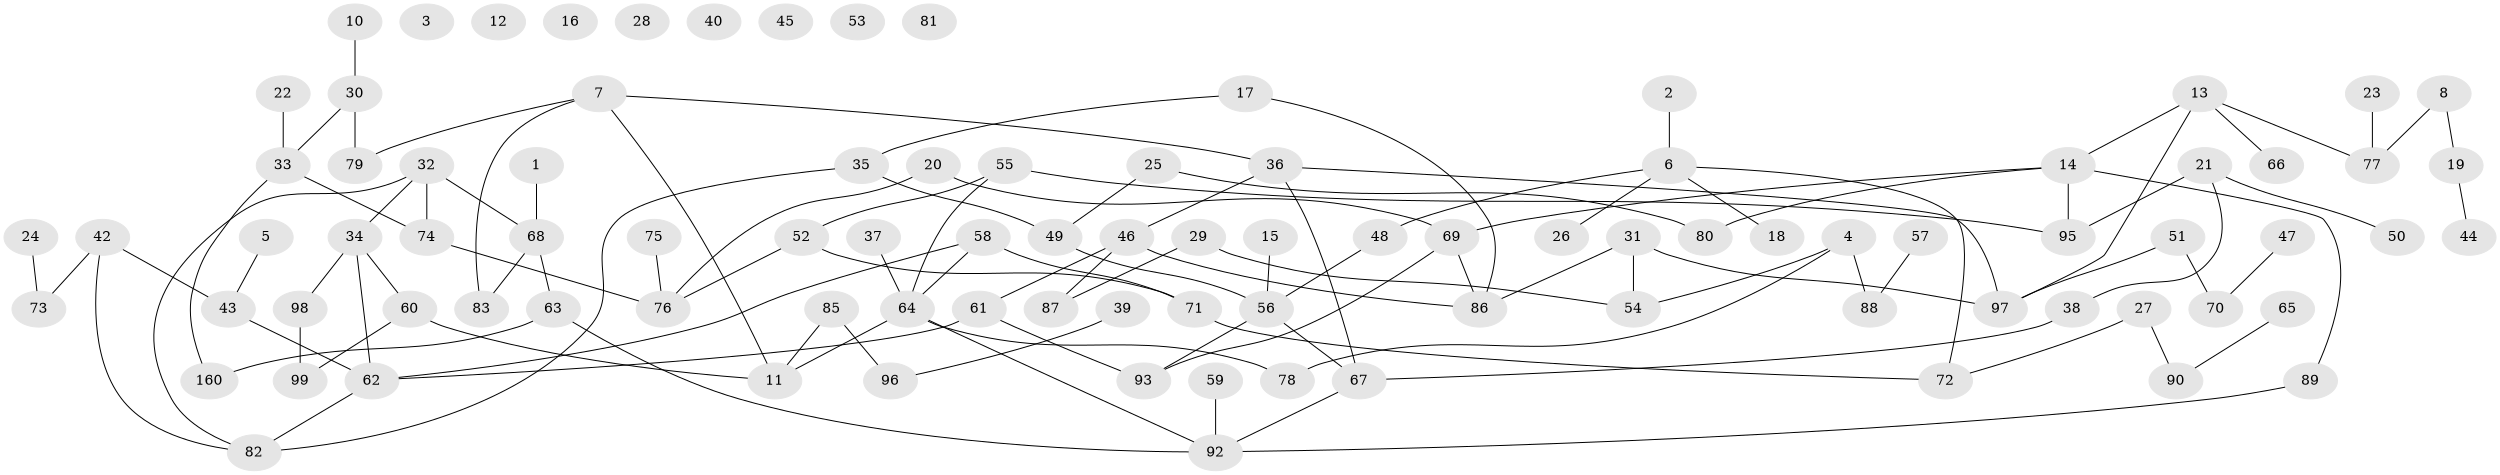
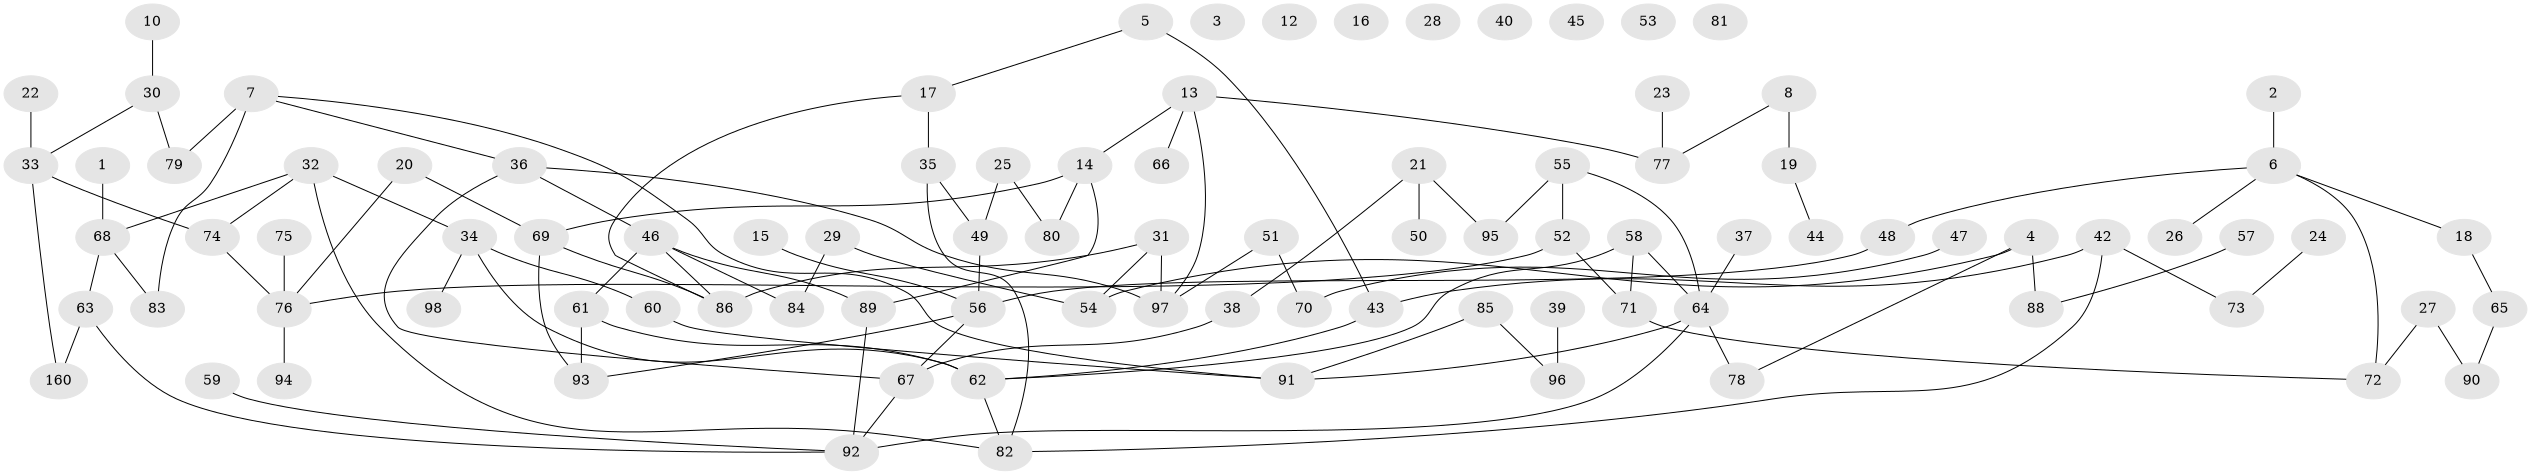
none -> (1037, 58)
(2068, 202) -> none
none -> (738, 268)
none -> (2482, 273)
(1051, 309) -> (797, 309)
none -> (284, 381)
(300, 381) -> none
(775, 381) -> (1287, 381)
